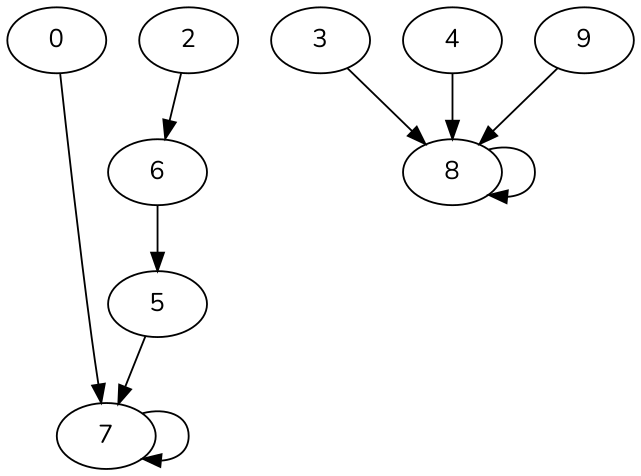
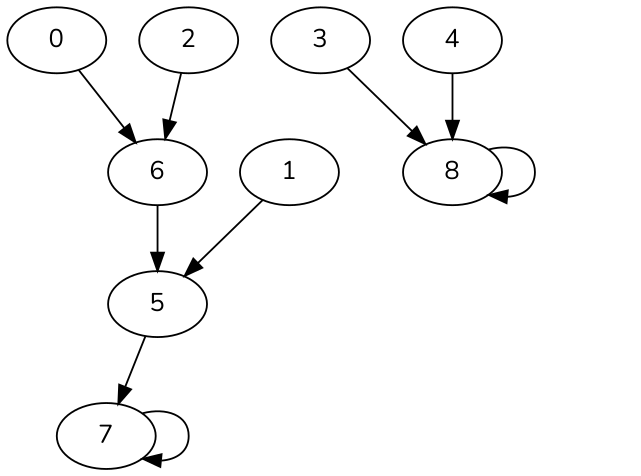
(584, 40) -> none
none -> (289, 172)
(78, 229) -> (101, 99)
